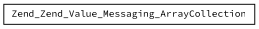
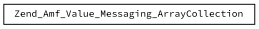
(129, 14) -> (129, 14)
